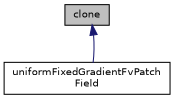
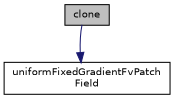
(94, 49) -> (80, 39)
